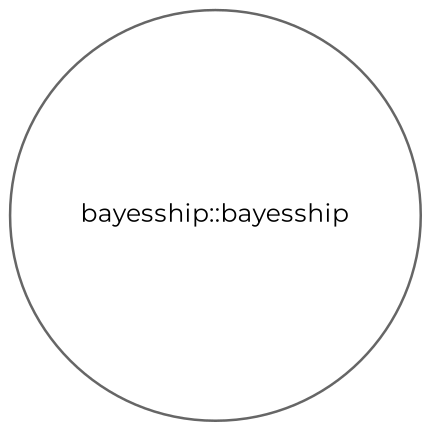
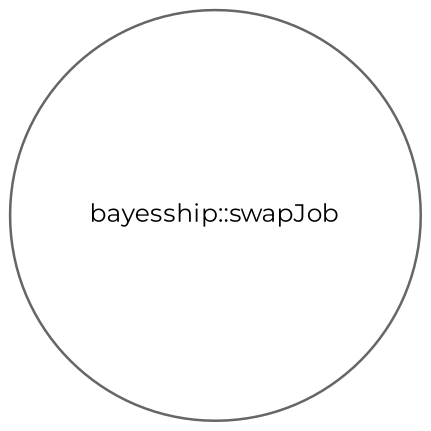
(215, 215) -> (215, 215)
